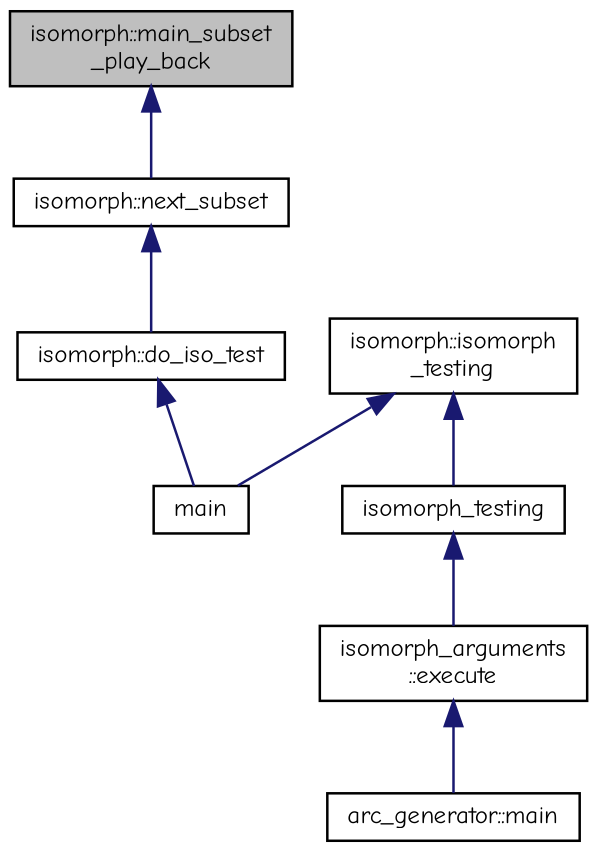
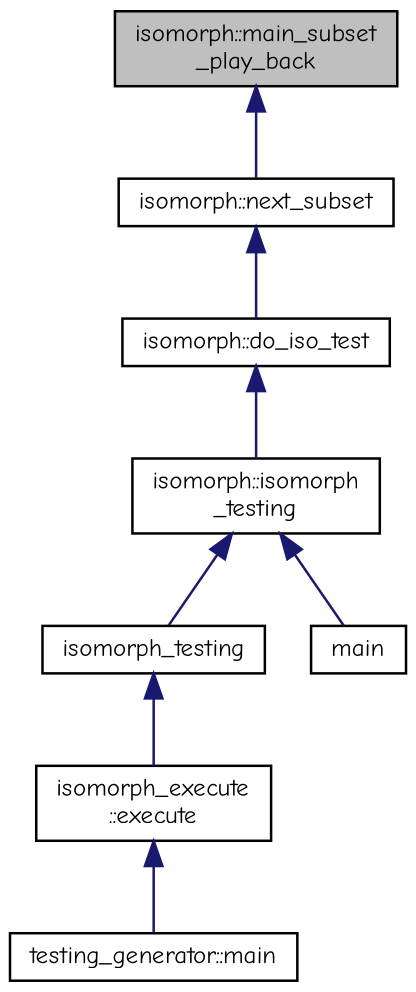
(180, 445) -> (256, 425)
(453, 663) -> (154, 803)
(453, 817) -> (154, 957)
